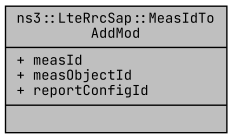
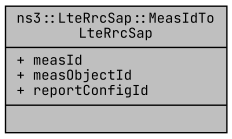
(116, 34) -> (116, 34)
